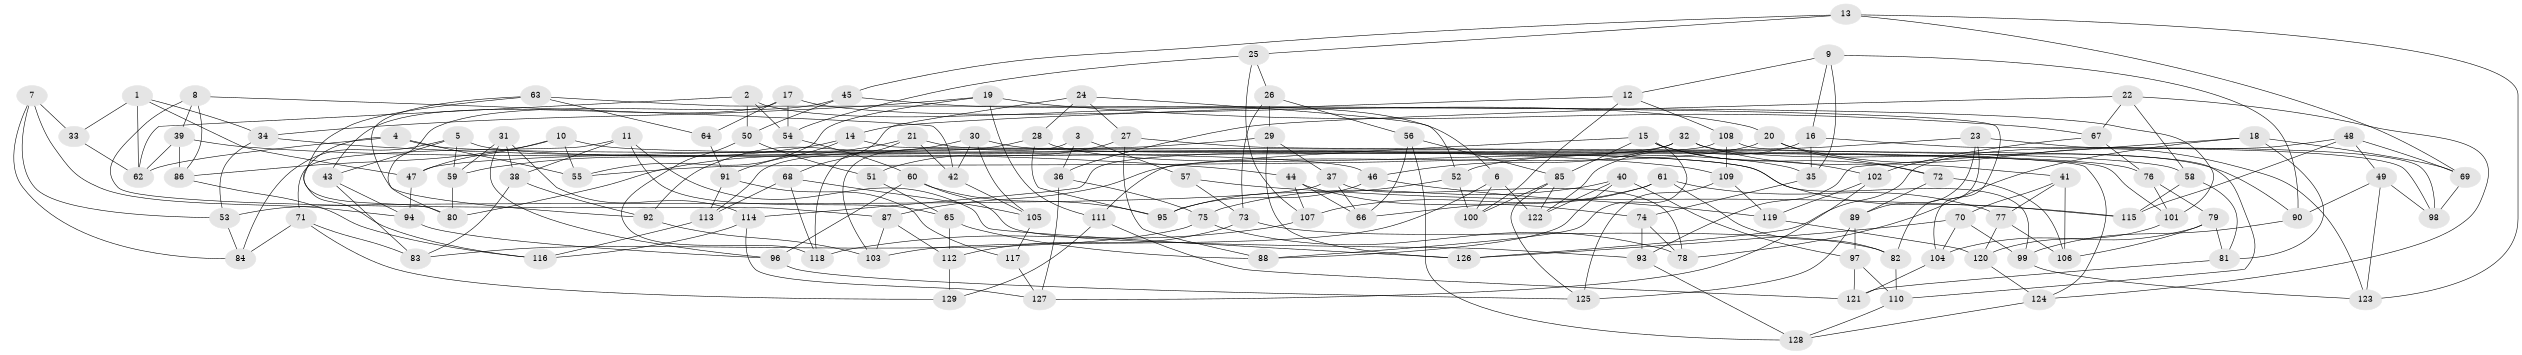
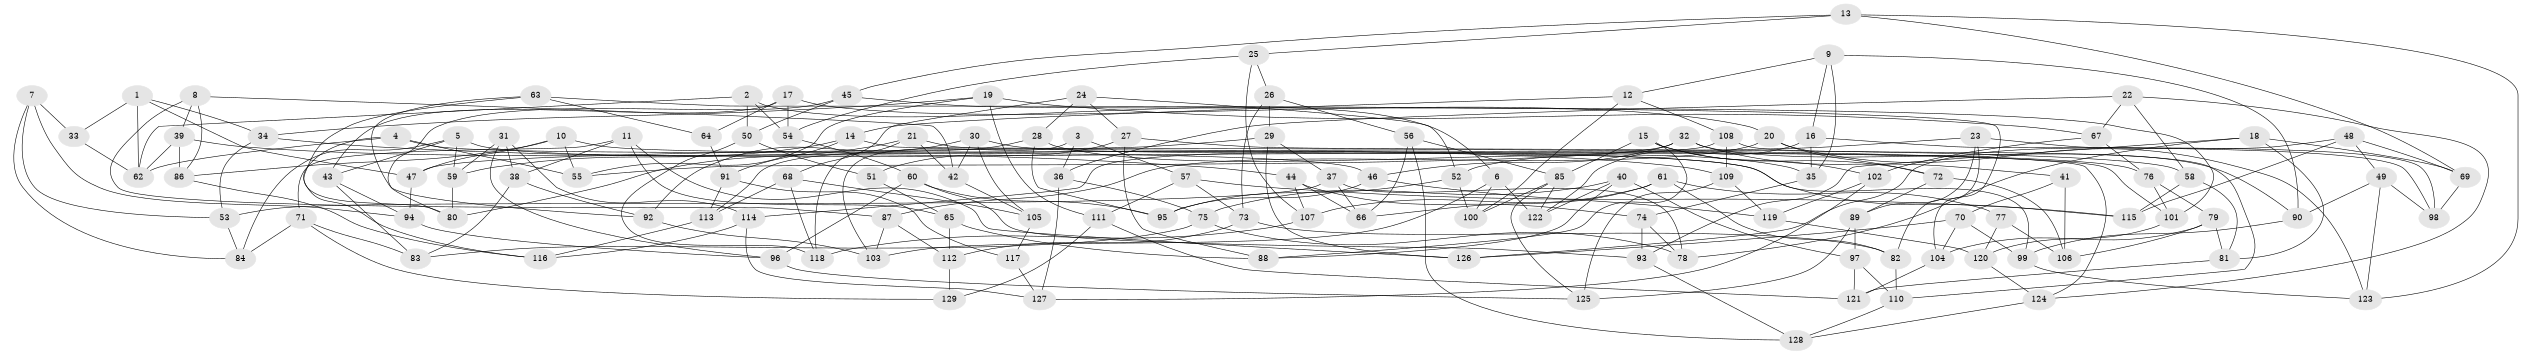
(1481, 145) -> (1150, 194)
(2033, 198) -> none
